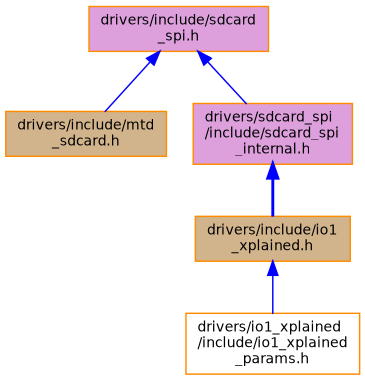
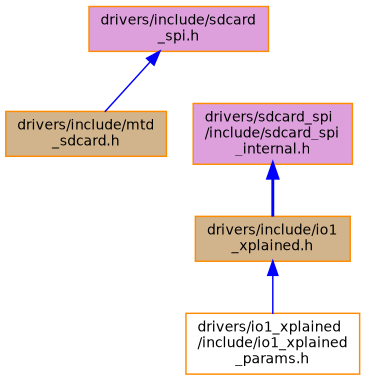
(227, 83) -> none
